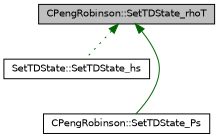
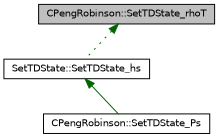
(159, 74) -> (105, 100)
